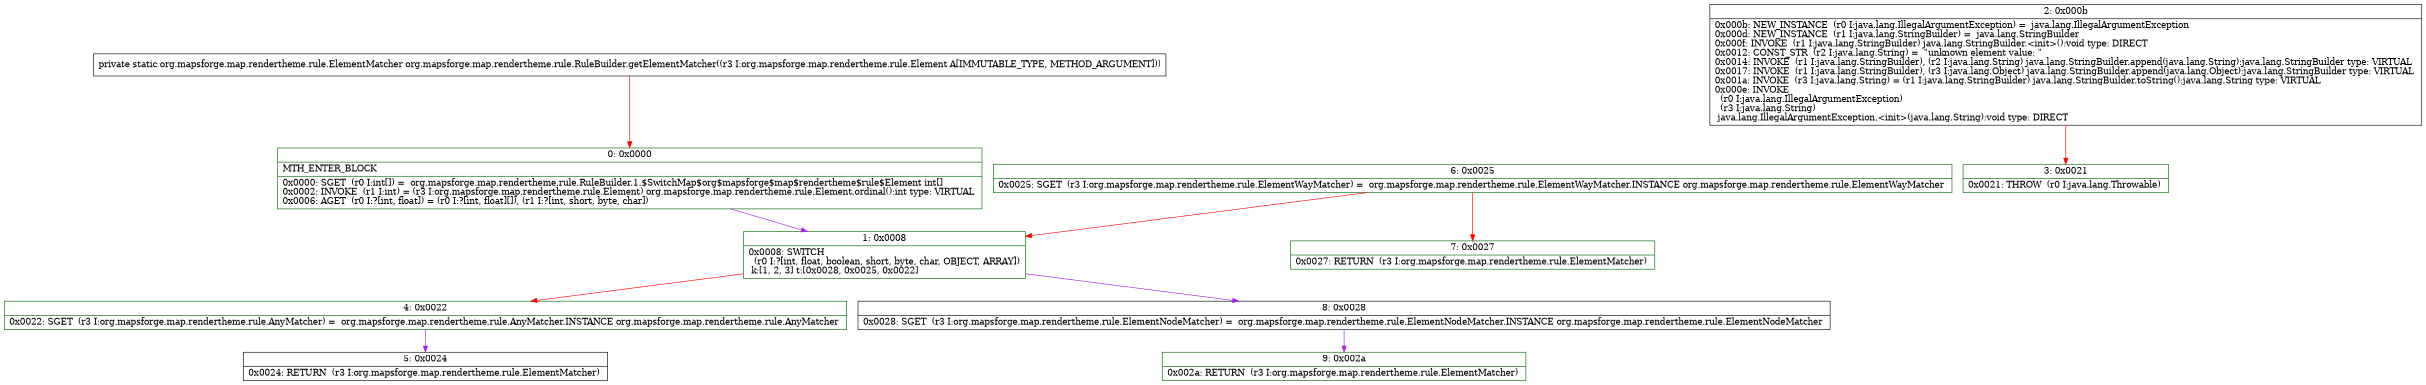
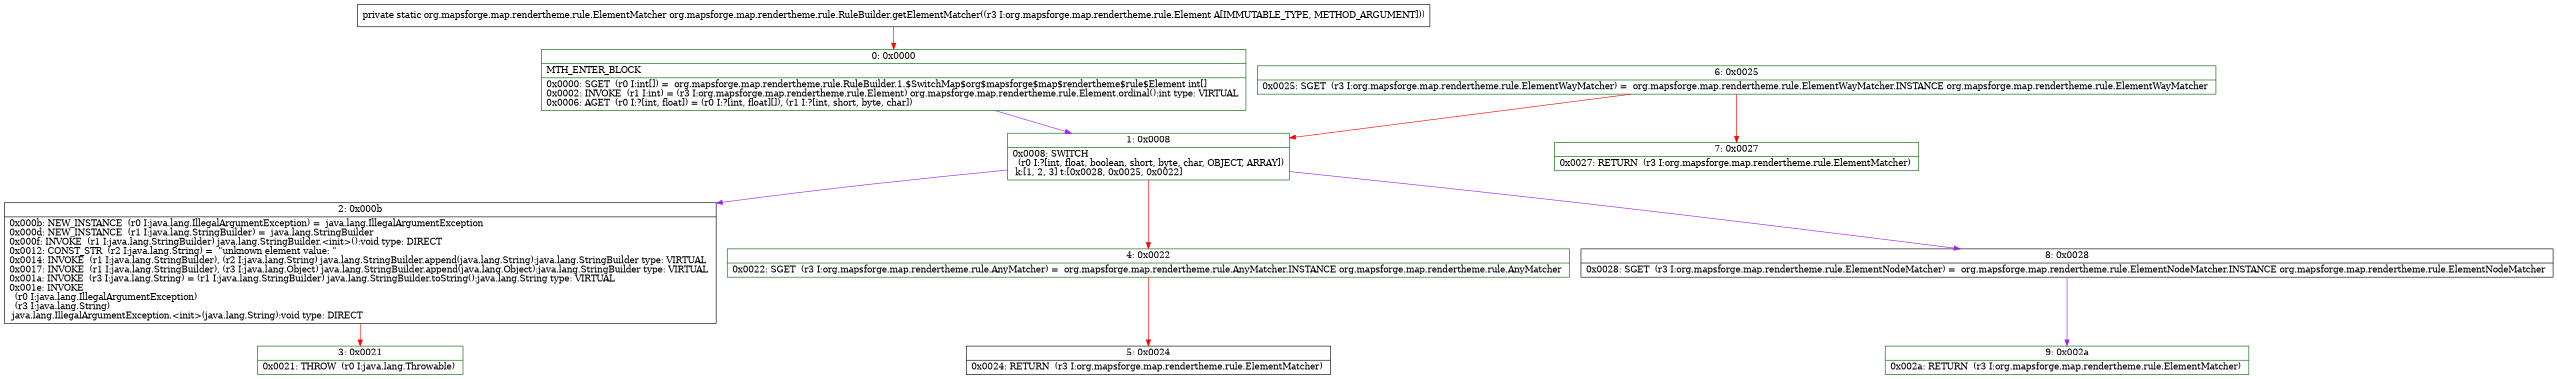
(1755, 90) -> (49, 288)
none -> (865, 185)
(425, 338) -> (1148, 308)
